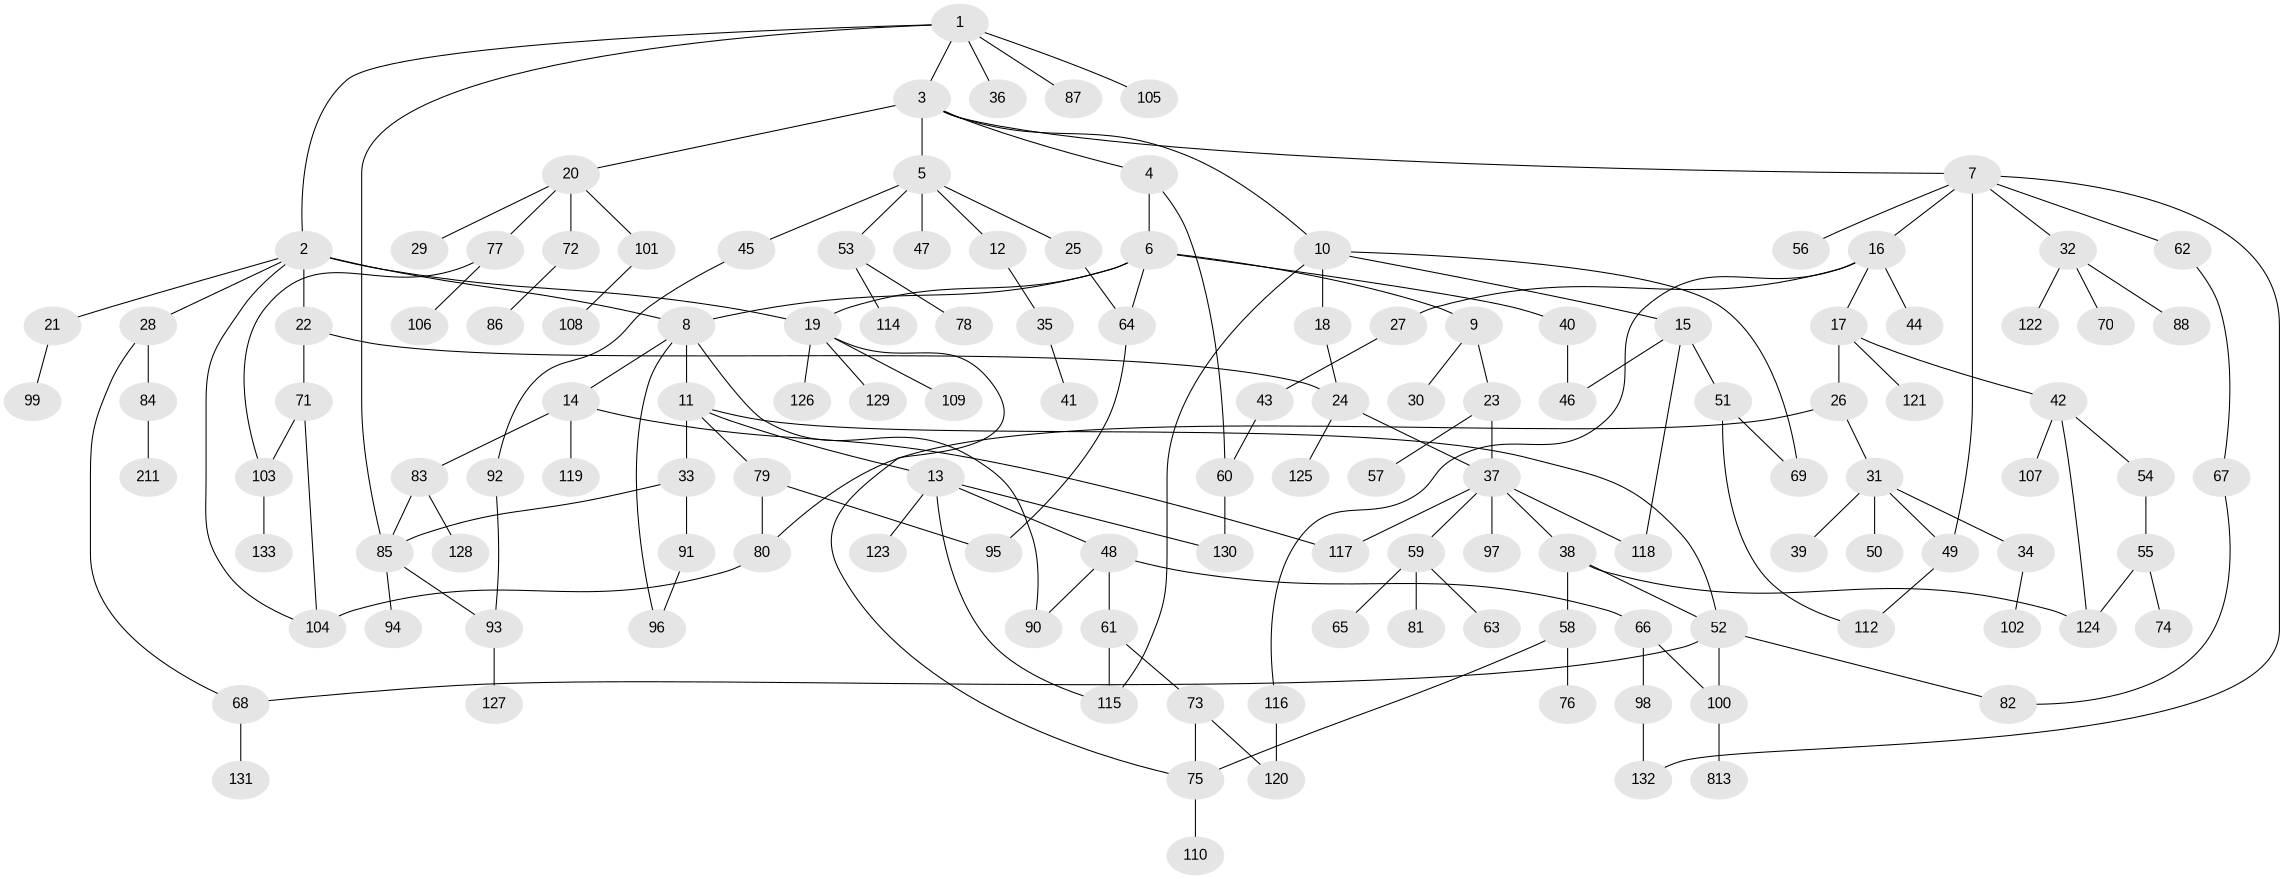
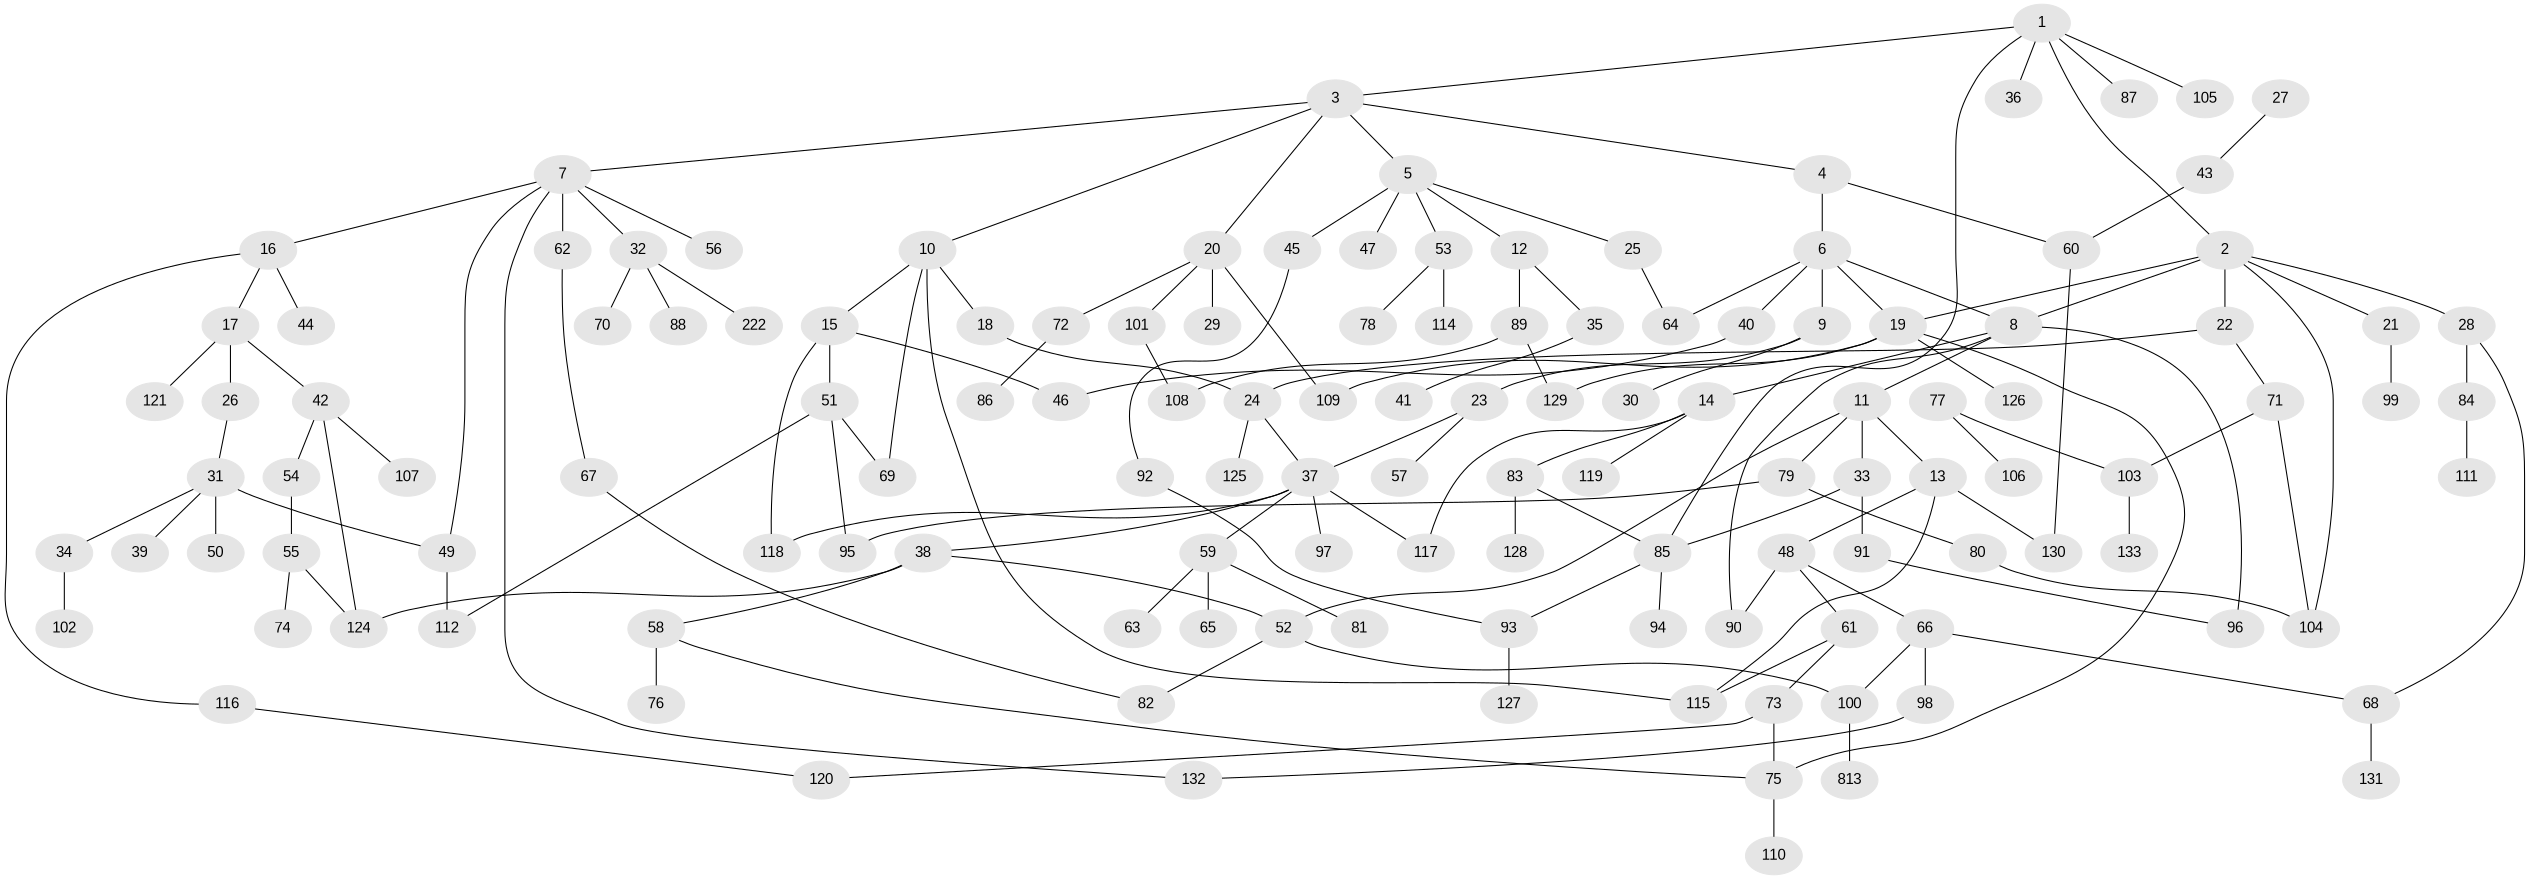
(533, 212) -> (1273, 329)
(1638, 288) -> none
none -> (1519, 326)
(2030, 326) -> (754, 326)
(1283, 426) -> none
(1088, 452) -> (839, 477)
(148, 477) -> (2467, 477)
(878, 553) -> none
(985, 684) -> (2148, 667)
